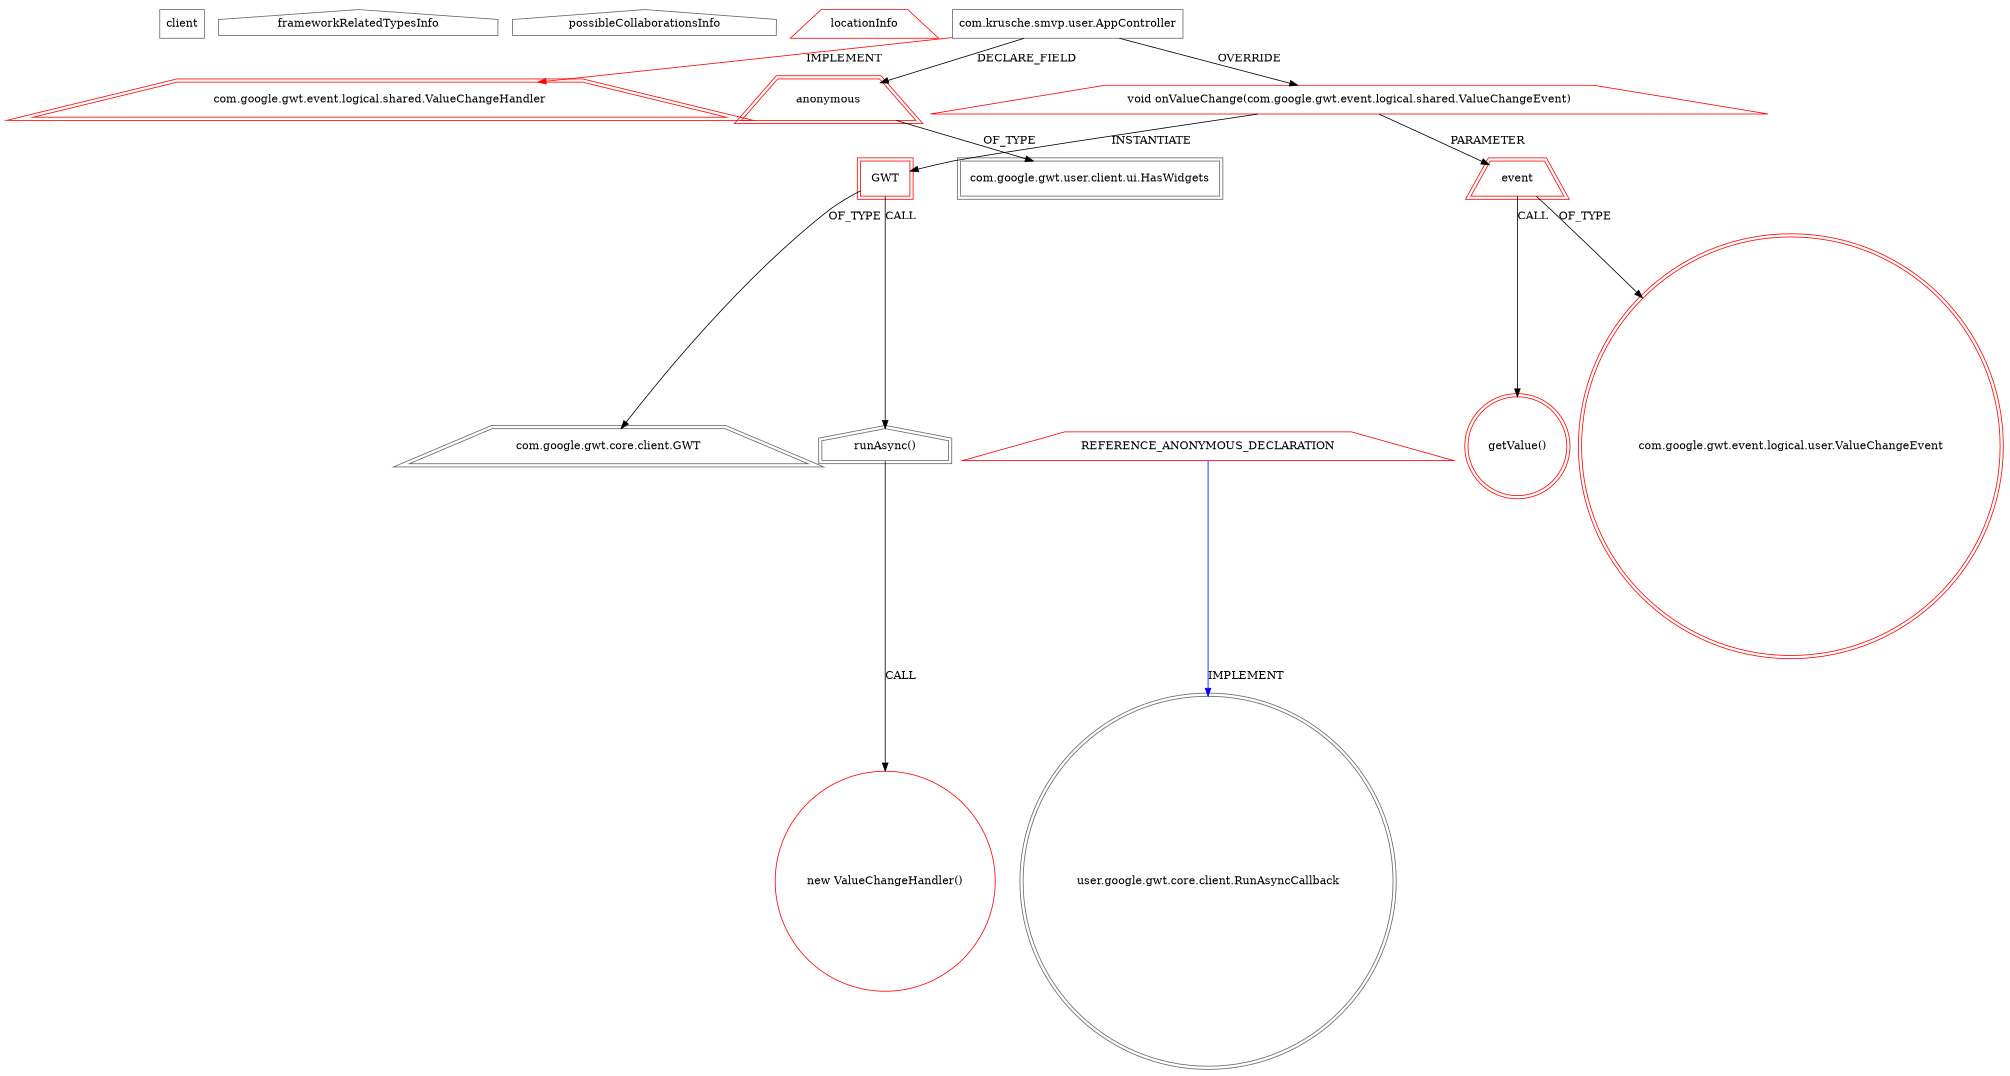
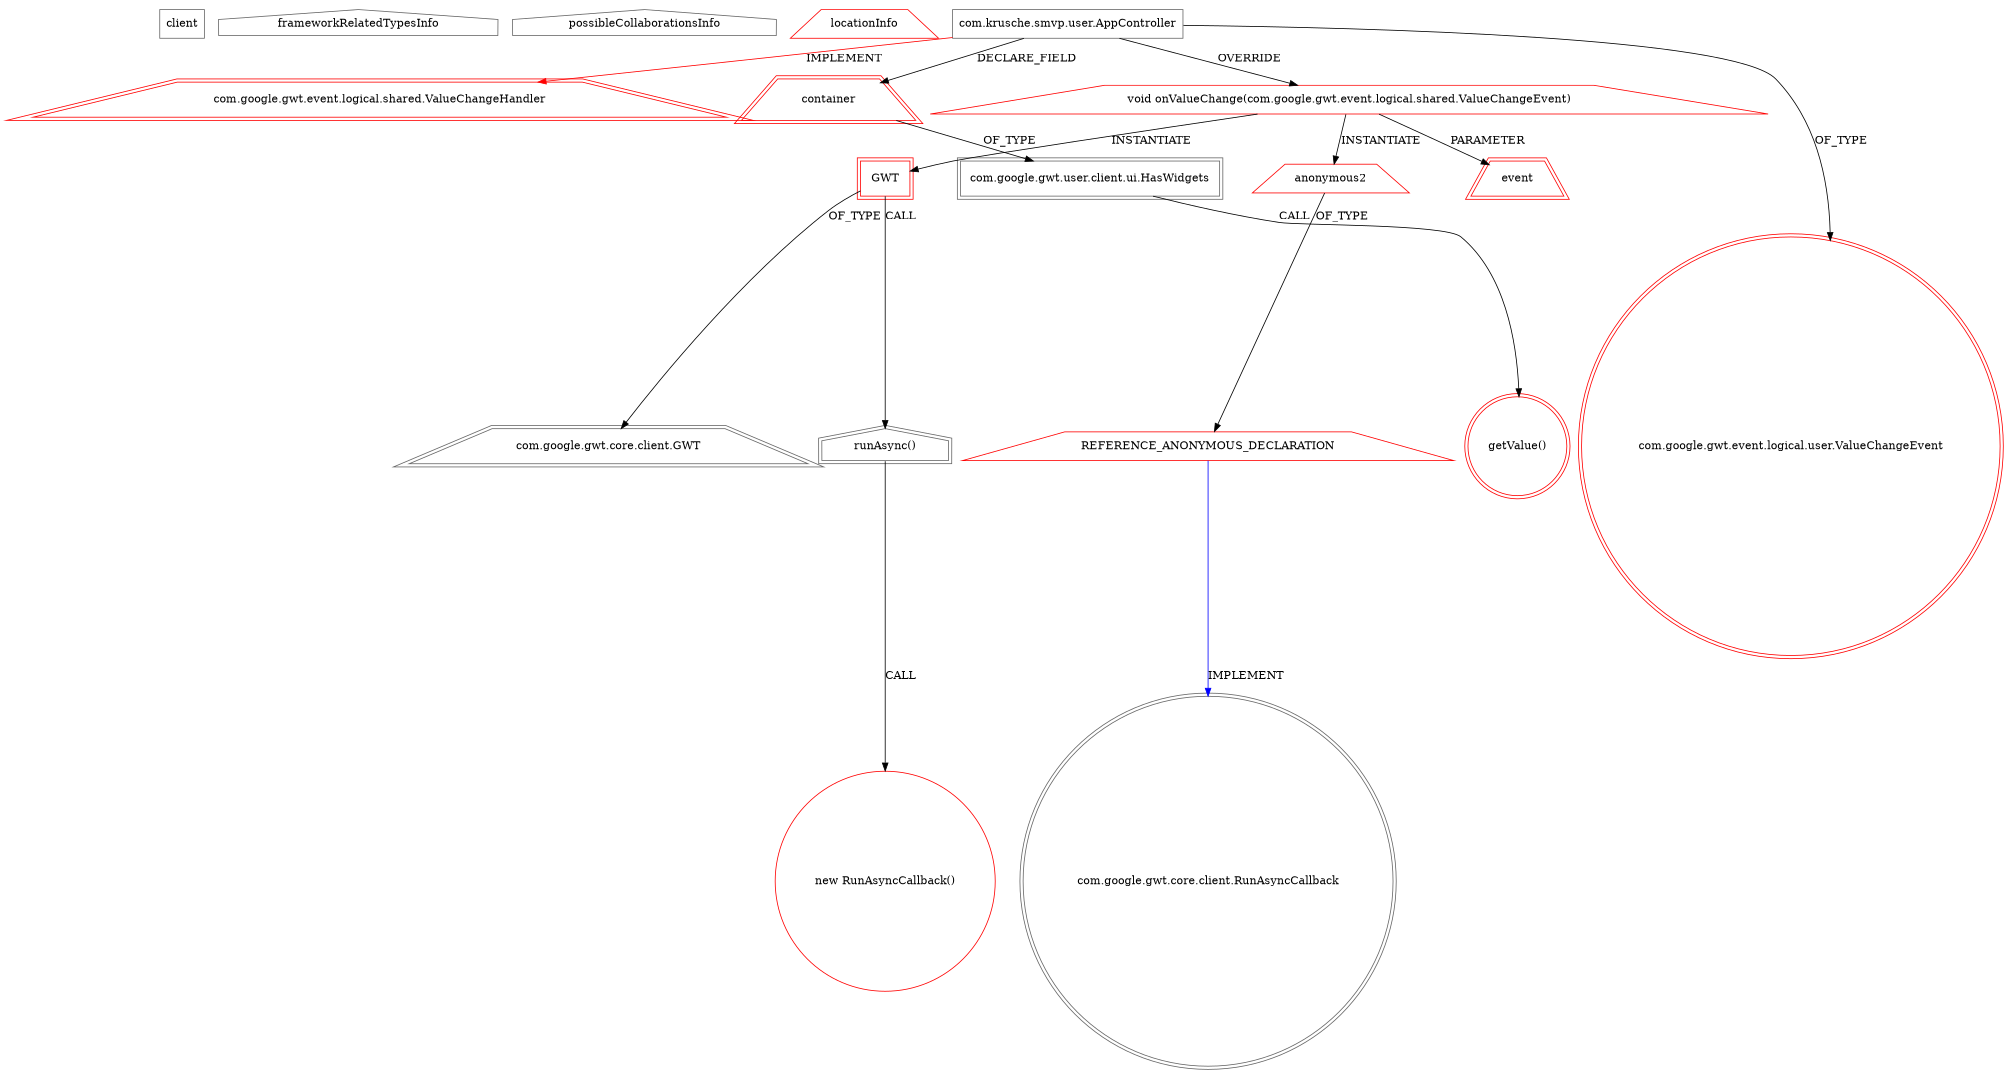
(829, 100) -> (829, 100)
none -> (1331, 179)
(1587, 244) -> (1565, 40)
(1517, 293) -> (1390, 227)
(885, 881) -> (885, 881)
(1208, 881) -> (1208, 881)
